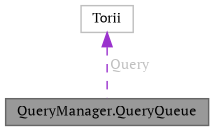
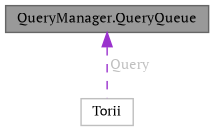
(107, 73) -> (107, 73)
